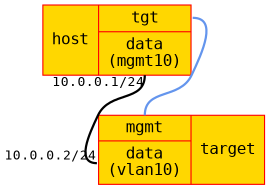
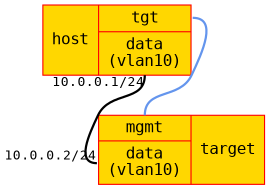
(145, 61) -> (145, 61)
